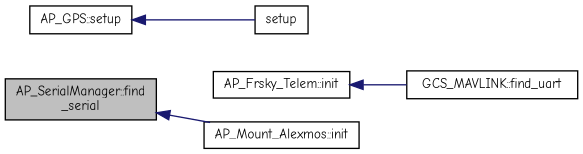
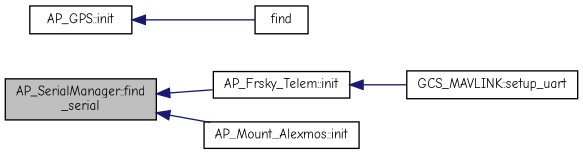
(81, 20) -> (81, 20)
(282, 20) -> (282, 20)
(492, 85) -> (492, 85)
none -> (191, 91)
